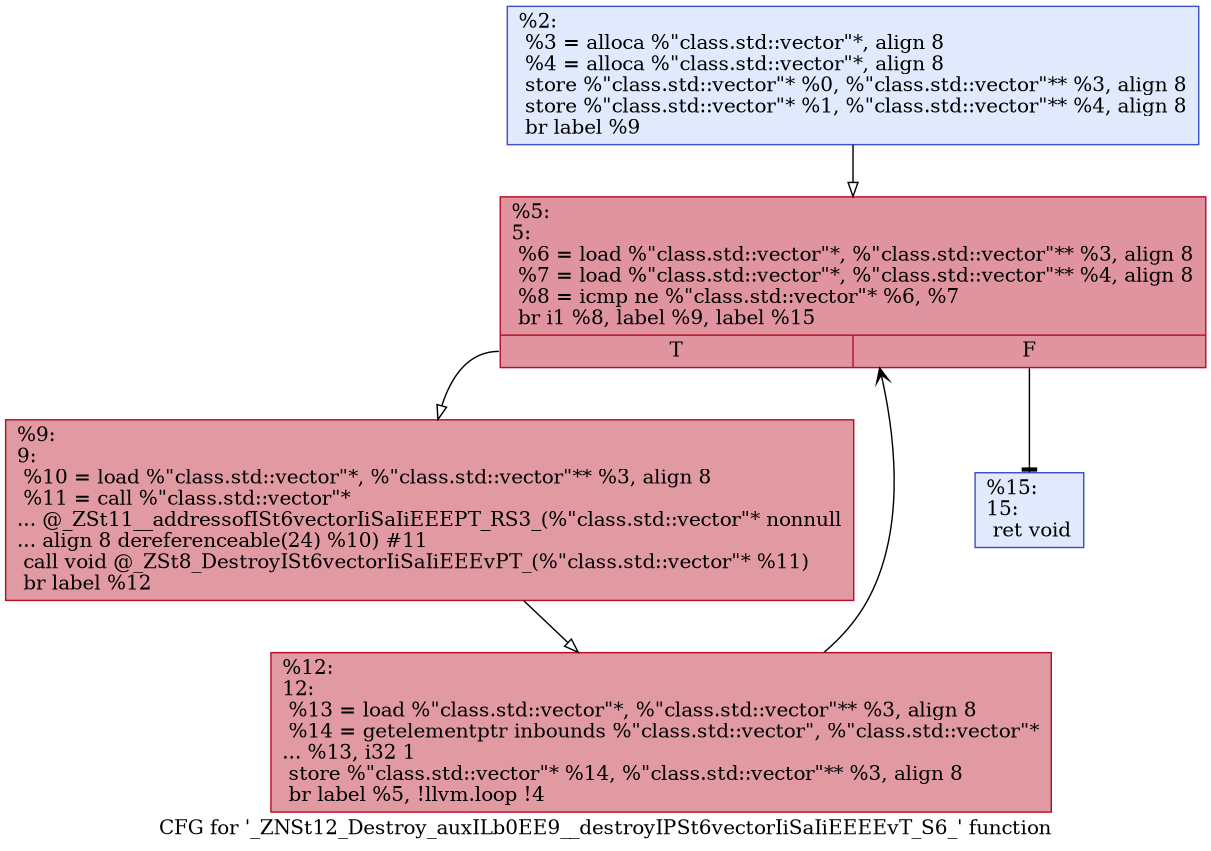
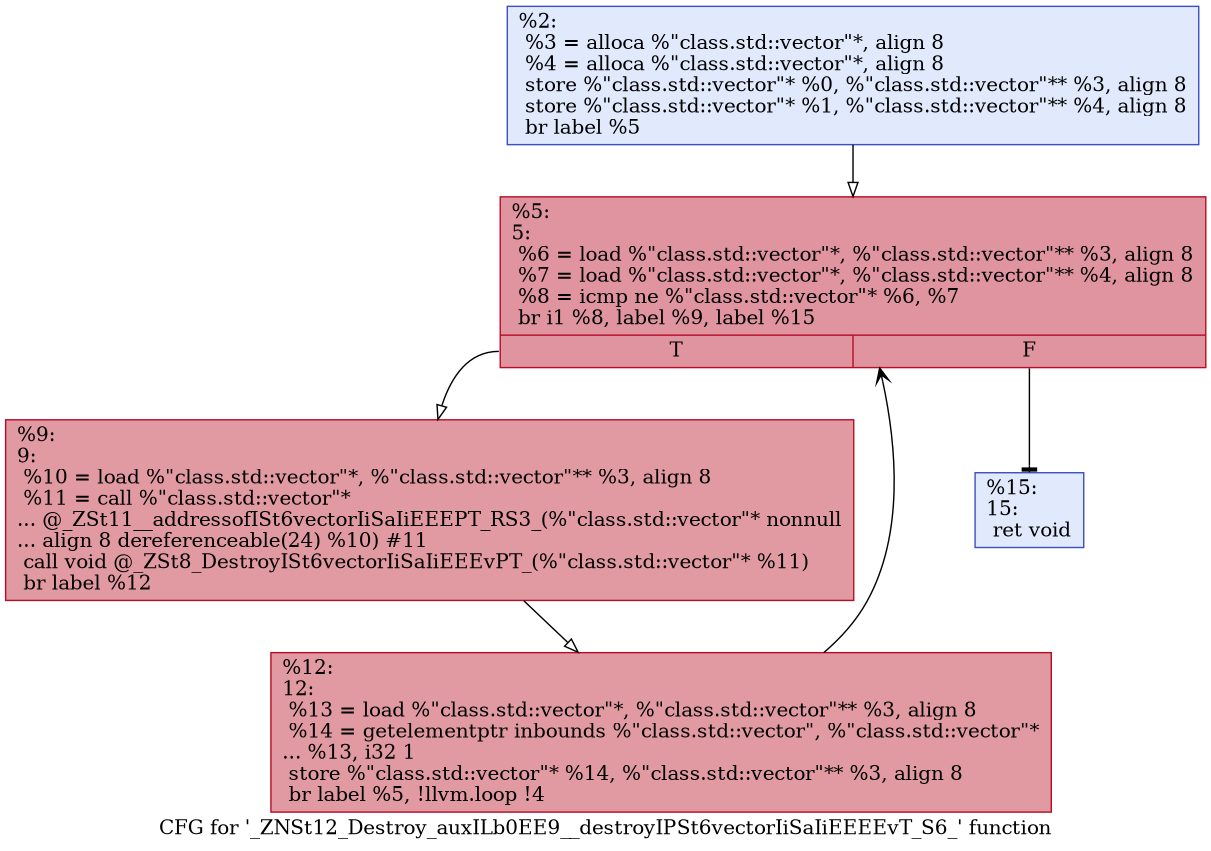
(580, 128) -> (580, 128)
